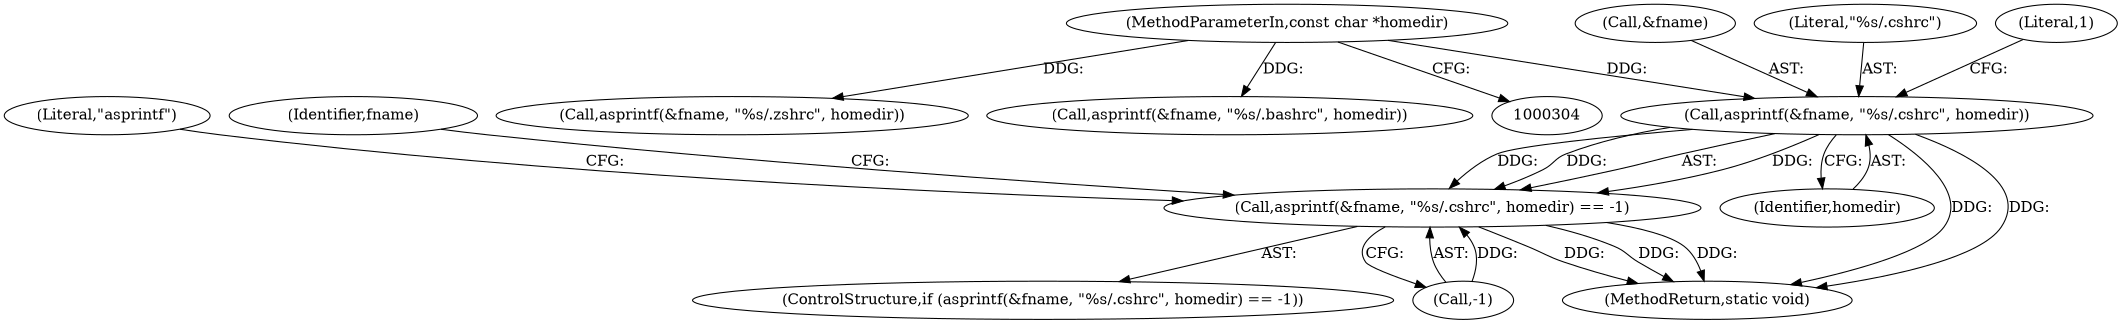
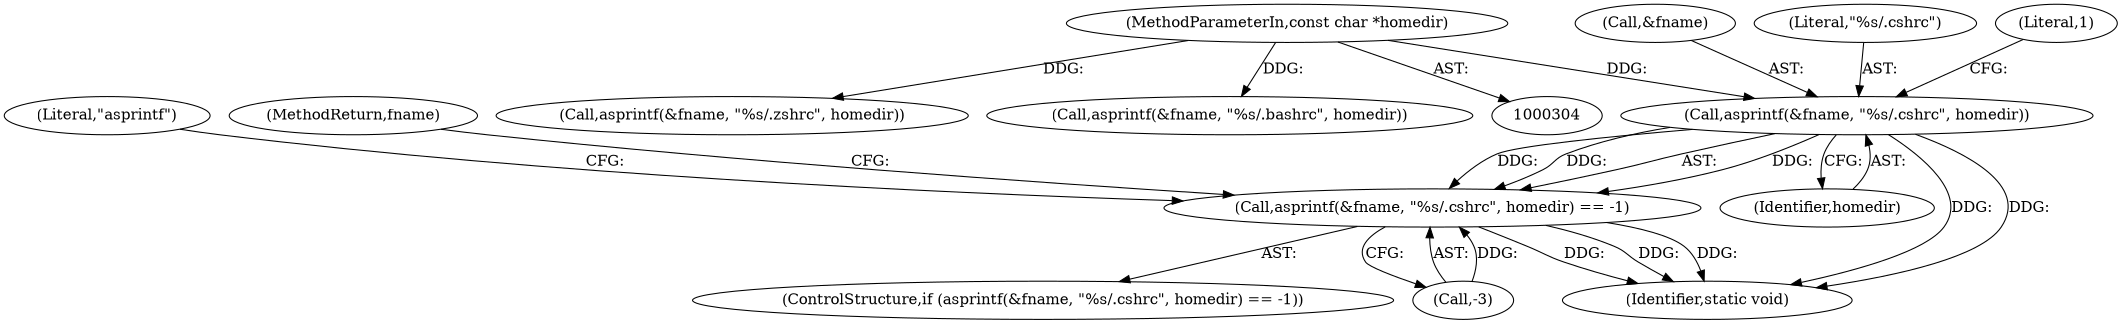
(1454, 70) -> (1454, 70)
(353, 116) -> (353, 116)
(1463, 300) -> (1463, 300)
(1707, 300) -> (1707, 300)
